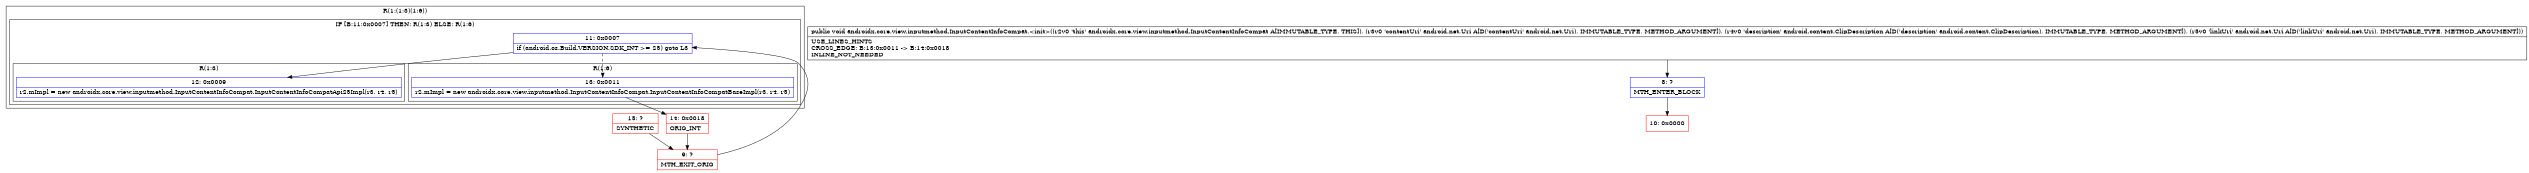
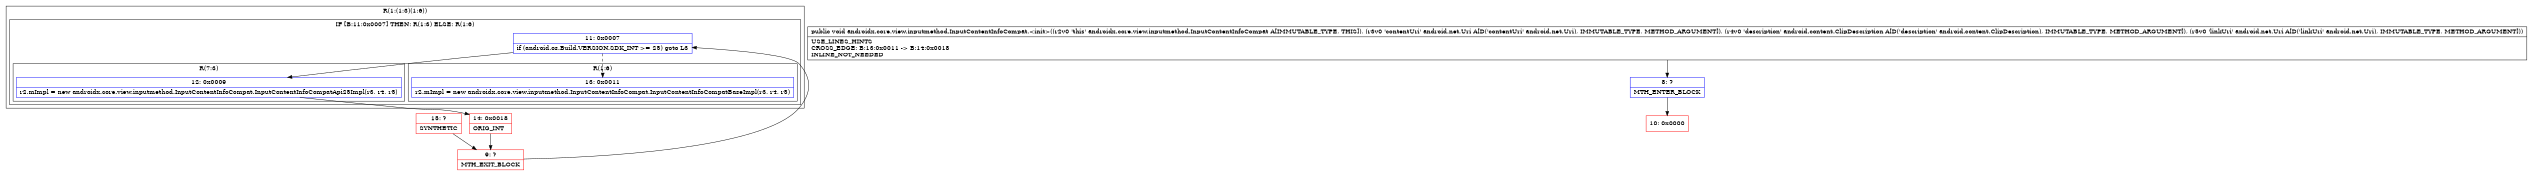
(209, 69) -> (209, 69)
(644, 105) -> (382, 106)
(687, 165) -> (491, 165)
